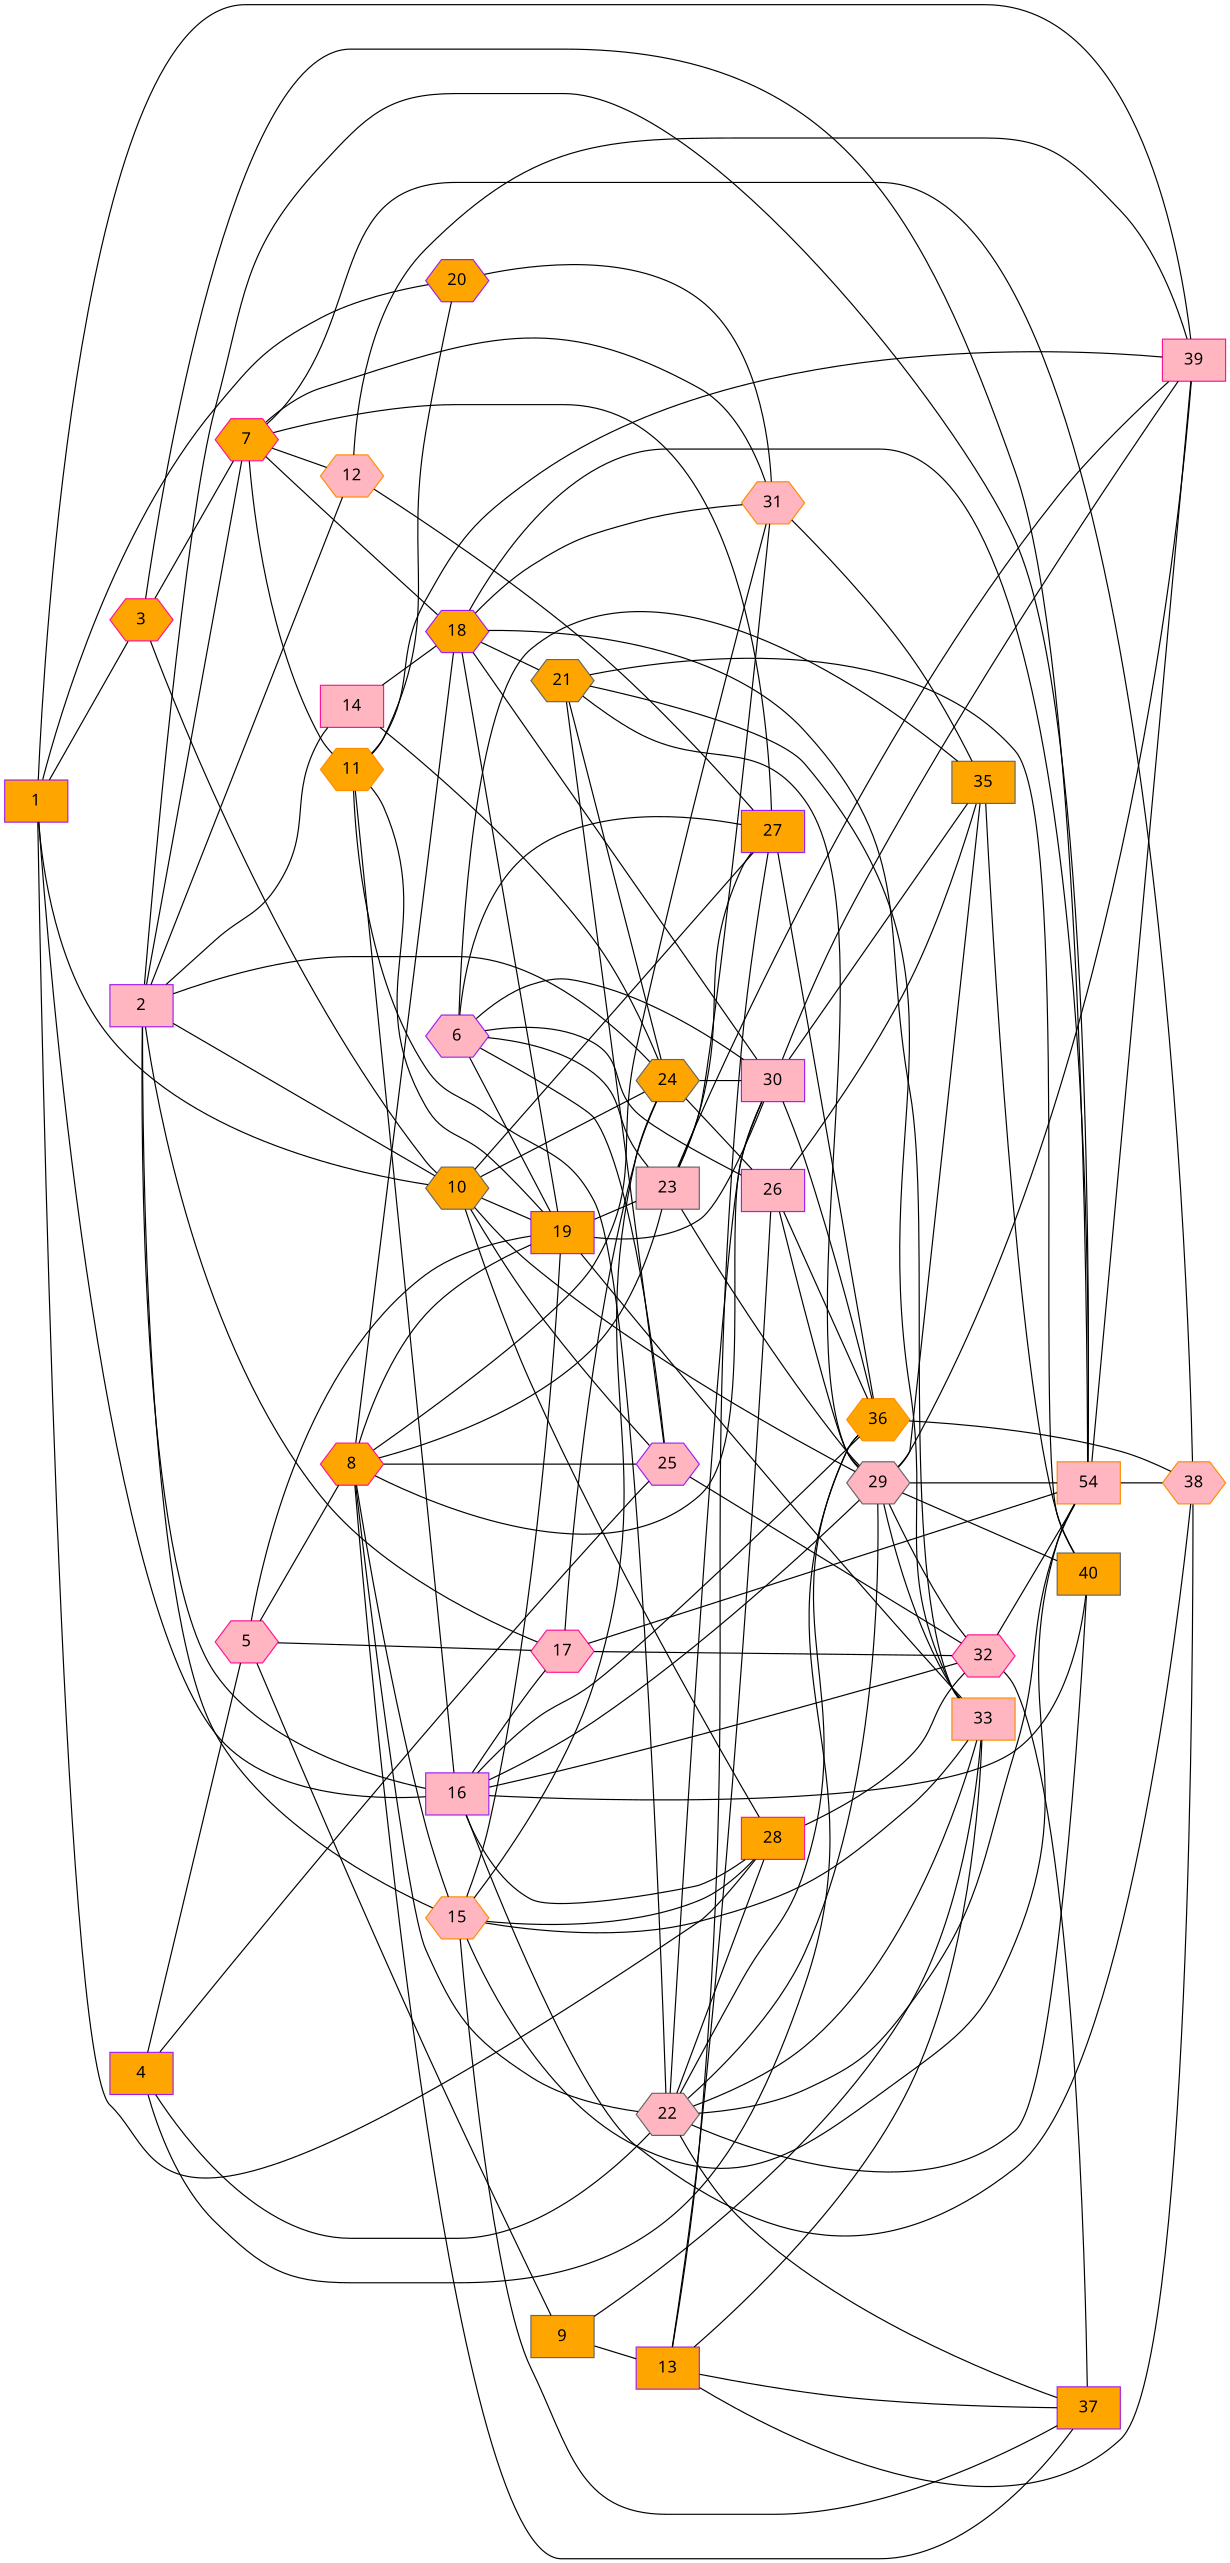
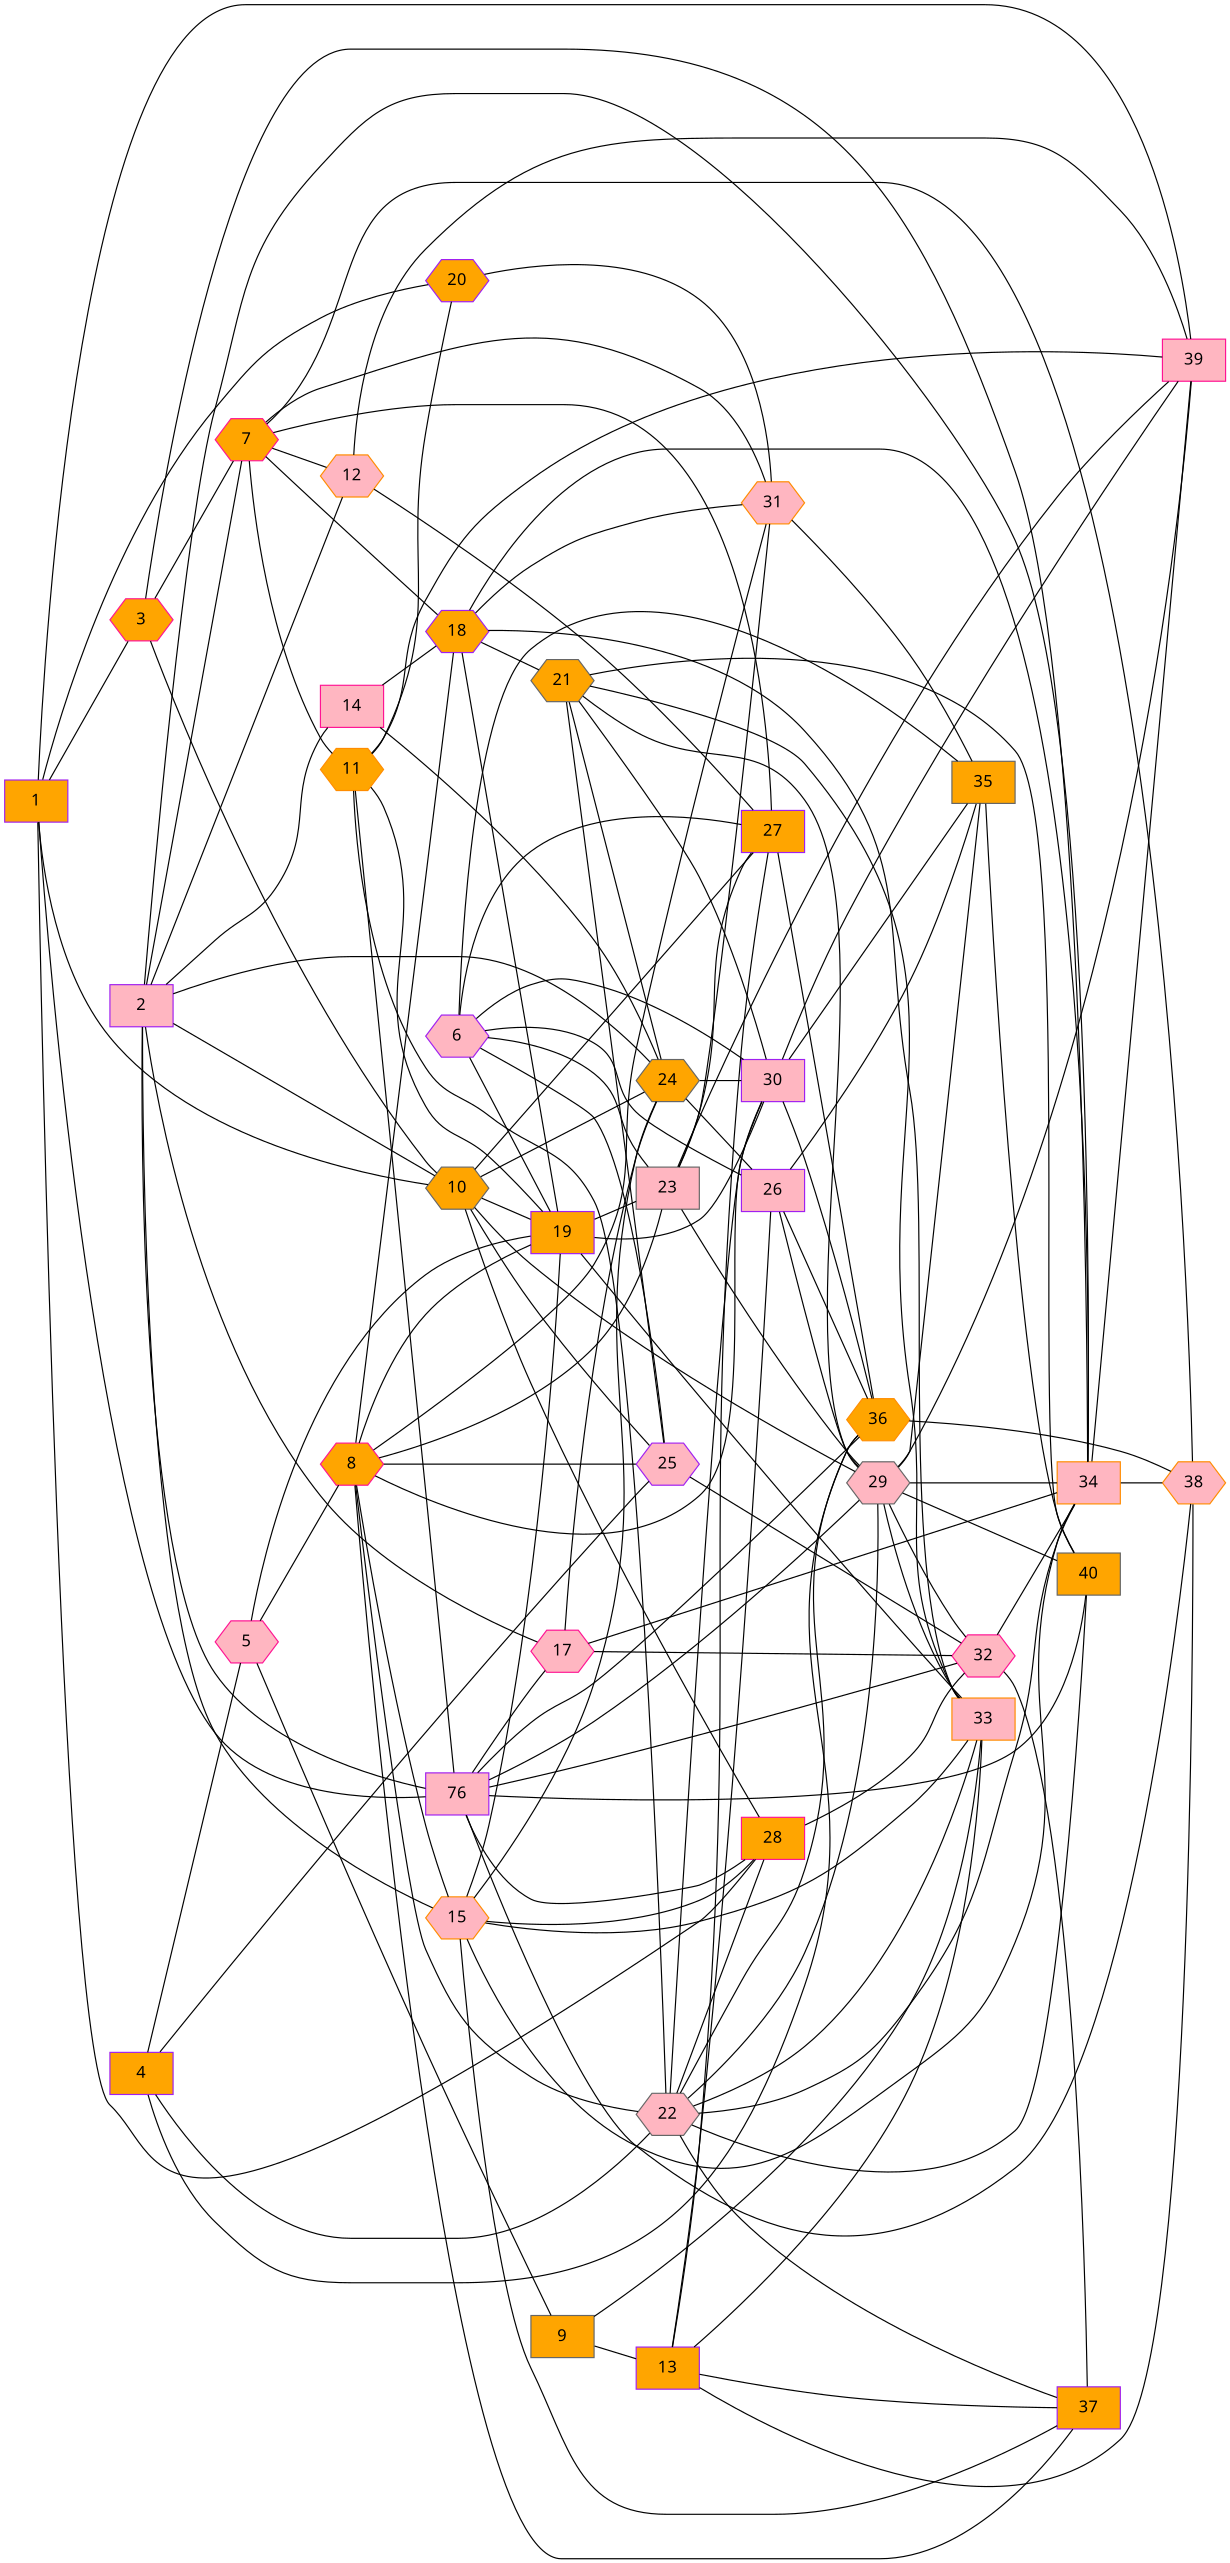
(622, 866) -> (695, 869)
(1089, 1483) -> (1089, 1483)
(405, 1647) -> none
(457, 1794) -> (457, 1794)
